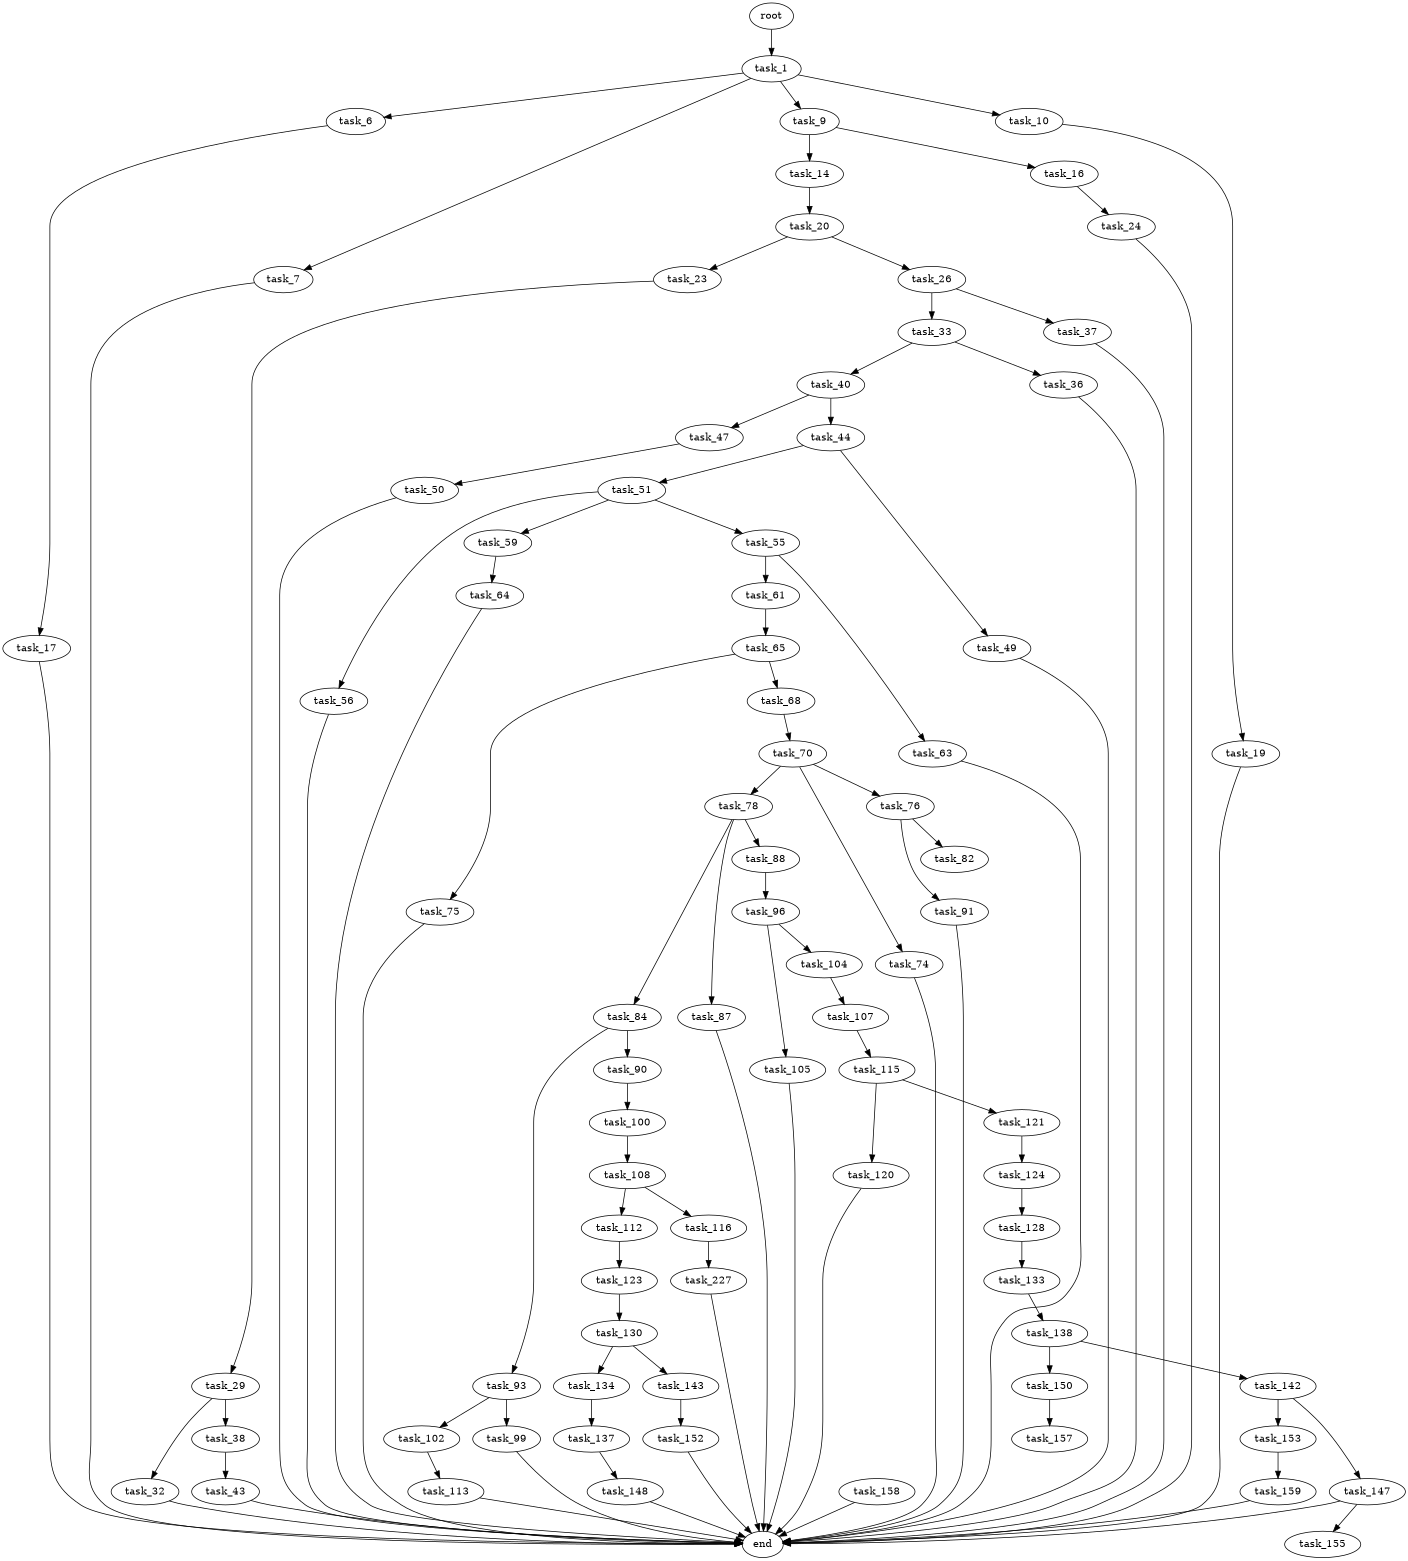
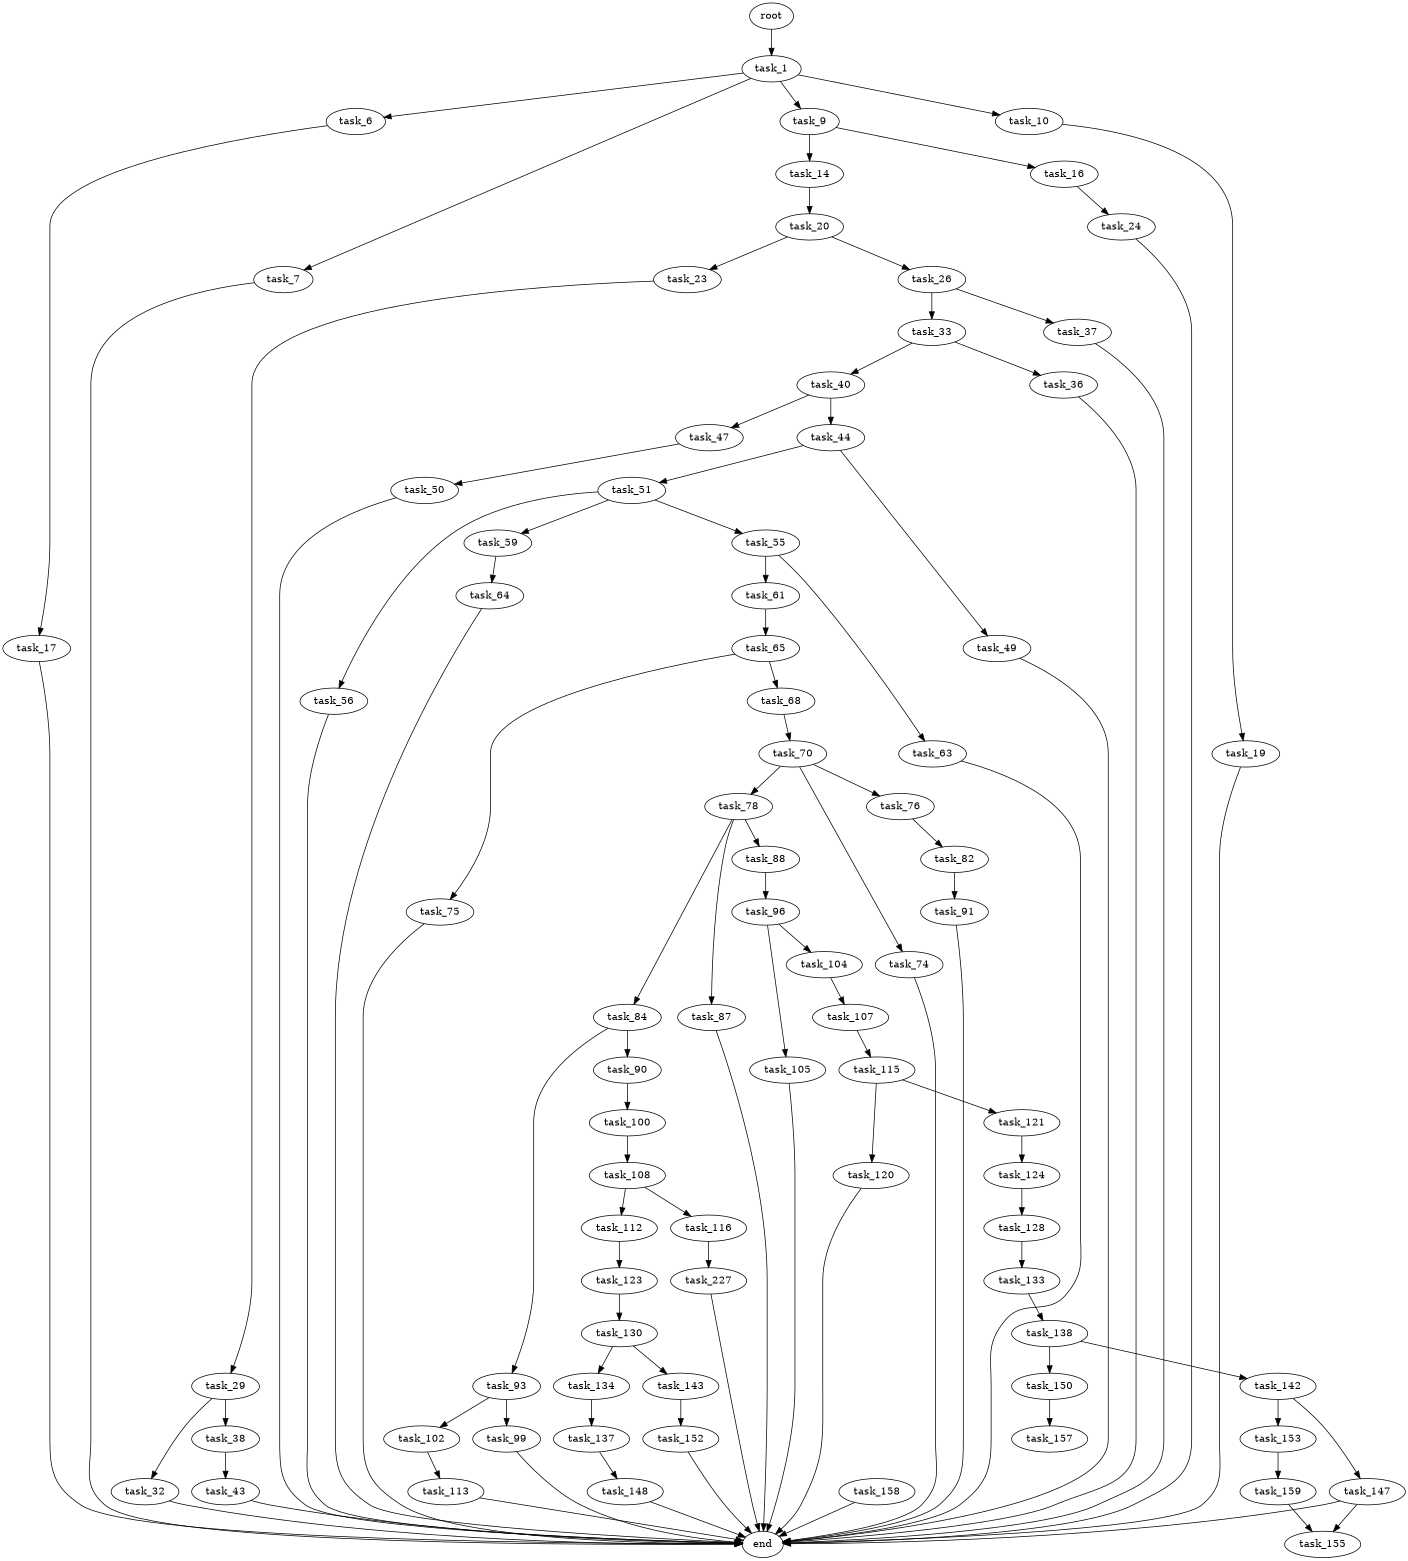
(909, 861) -> (955, 882)
(1021, 1530) -> (1298, 1515)
